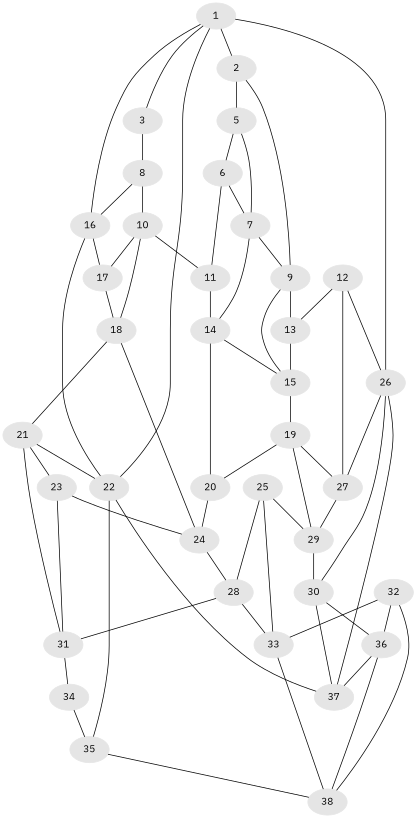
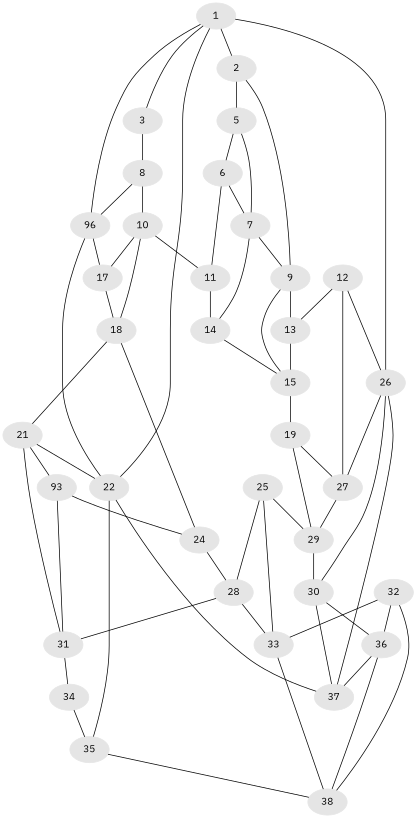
(90, 226) -> (90, 226)
(57, 488) -> (57, 488)
(210, 488) -> none
